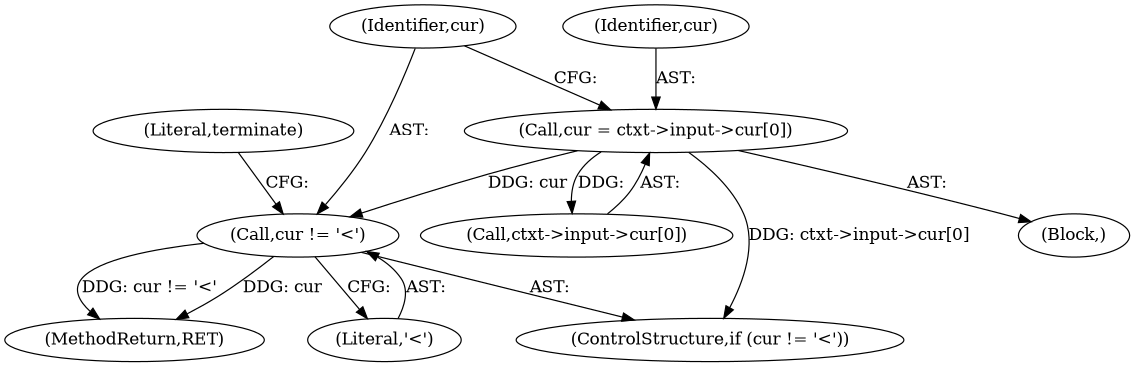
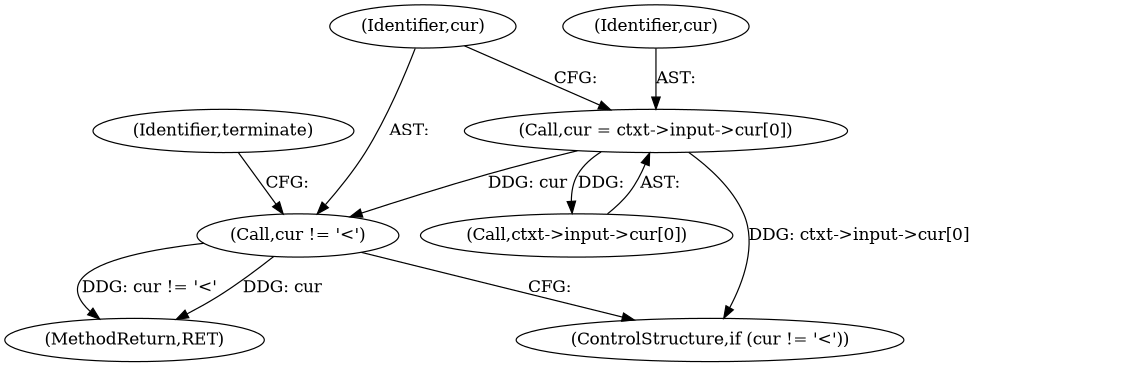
(223, 131) -> (223, 131)
(1074, 235) -> none
(553, 288) -> (553, 288)
(384, 340) -> none
